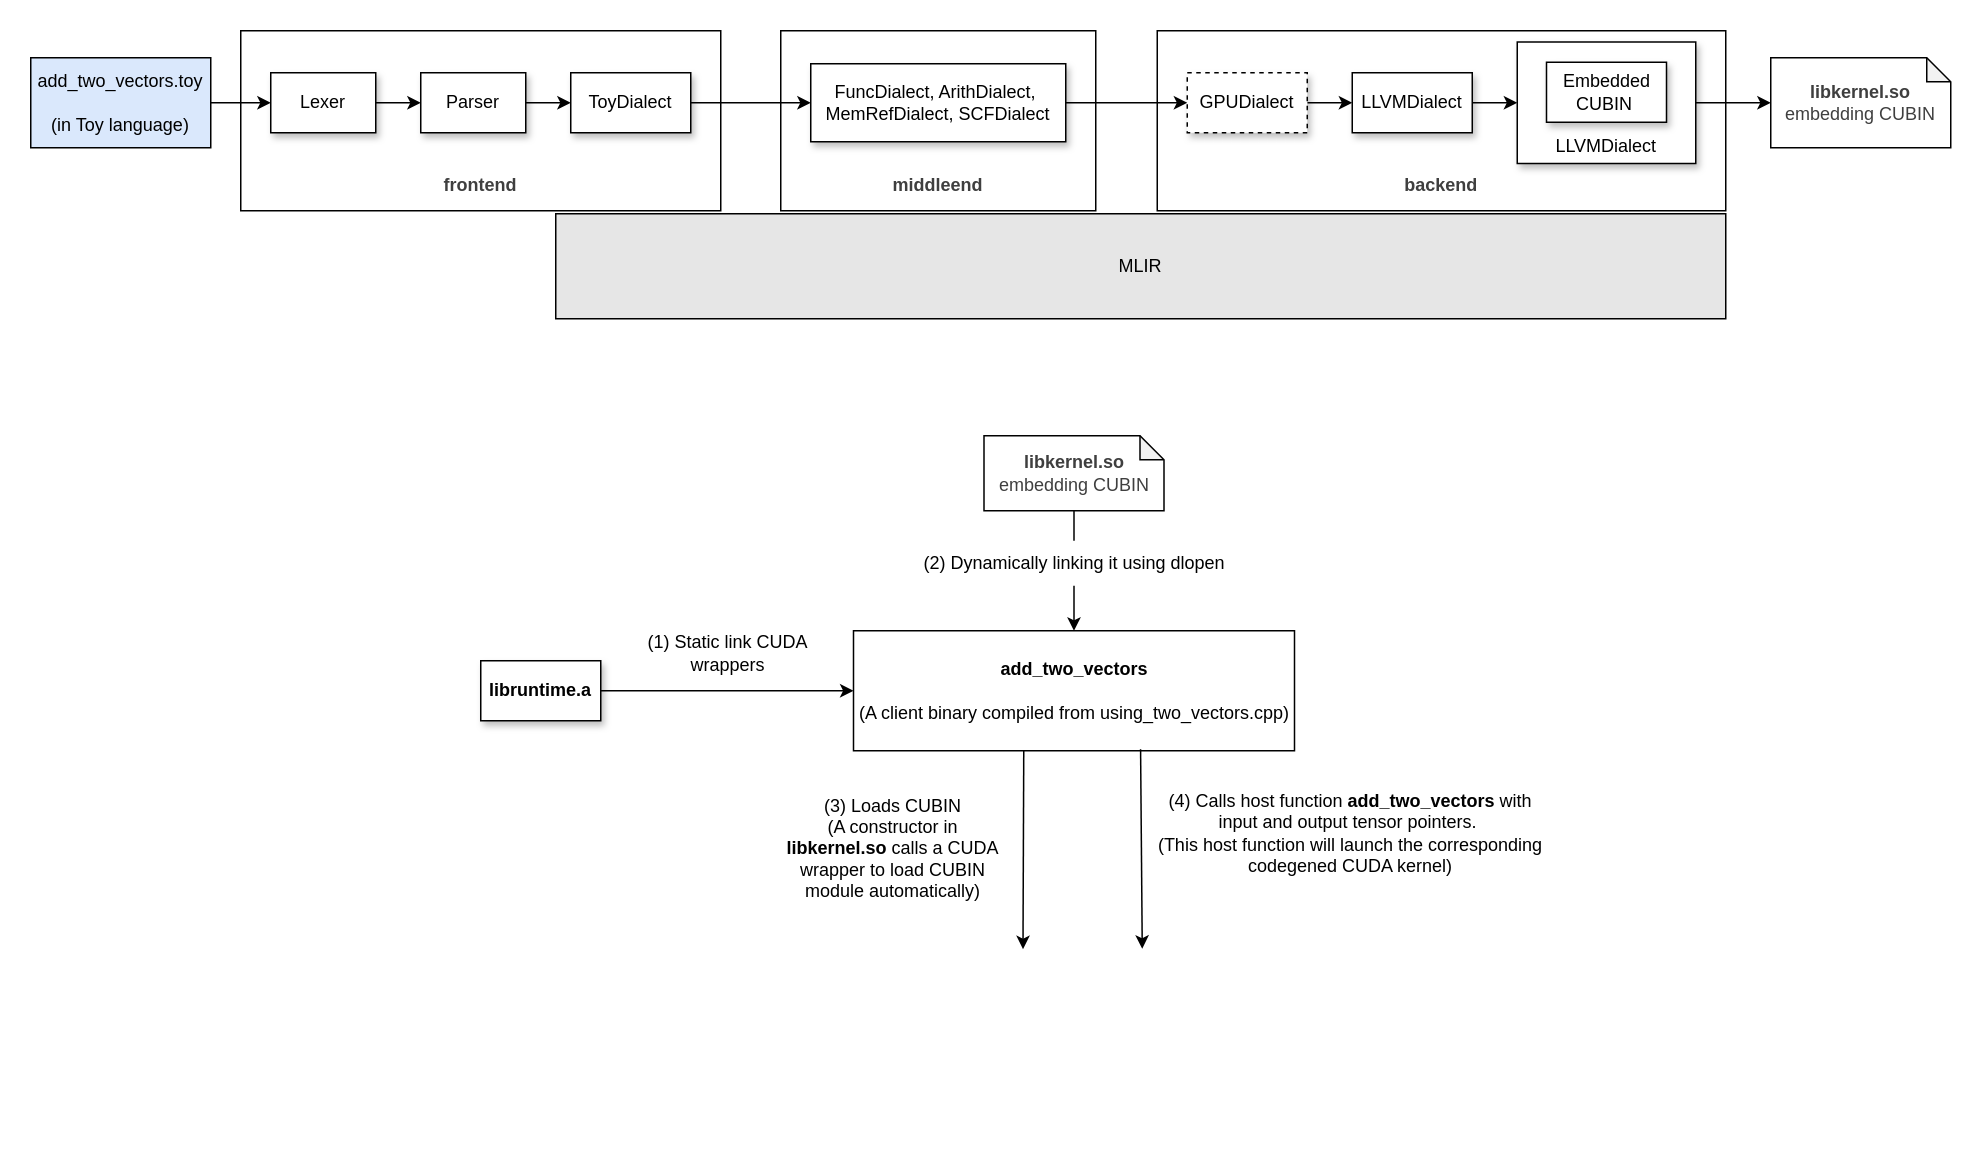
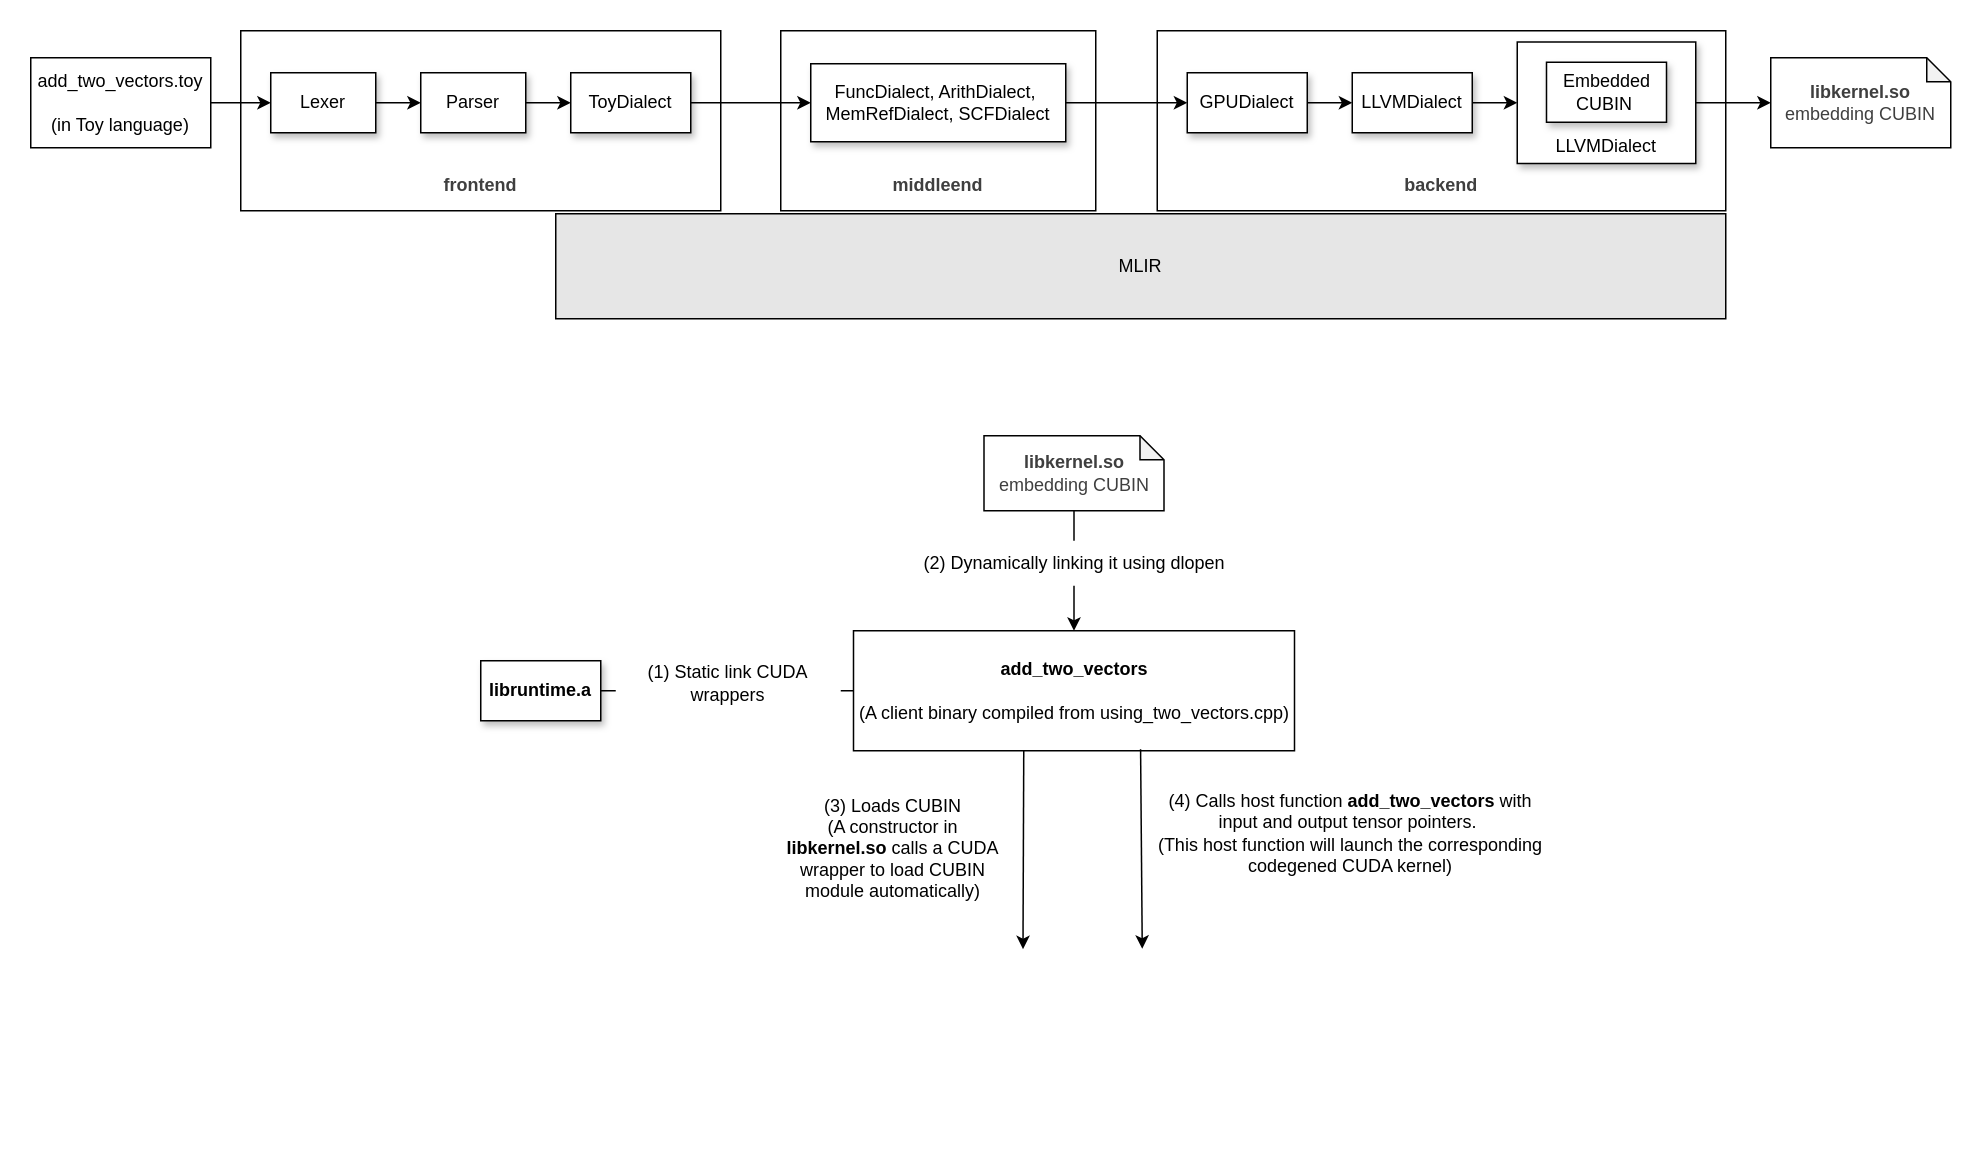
(121, 103) -> (121, 103)
(1247, 103) -> (1247, 103)
(728, 653) -> (728, 683)
(729, 691) -> (733, 691)
